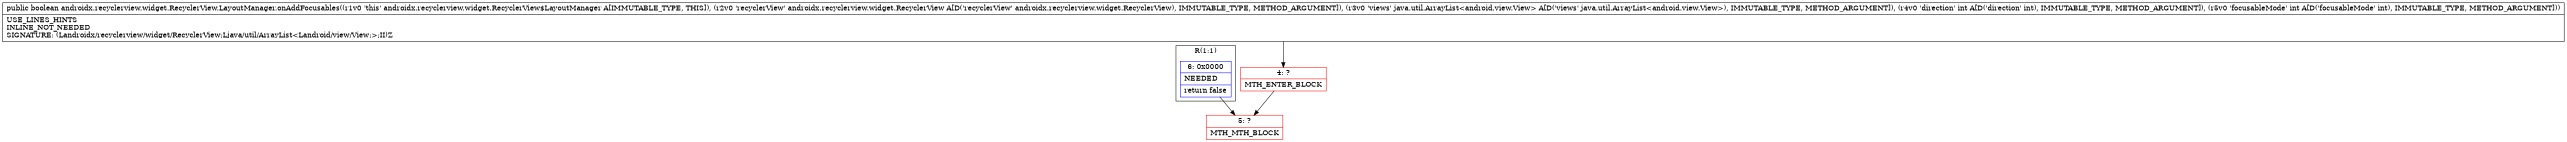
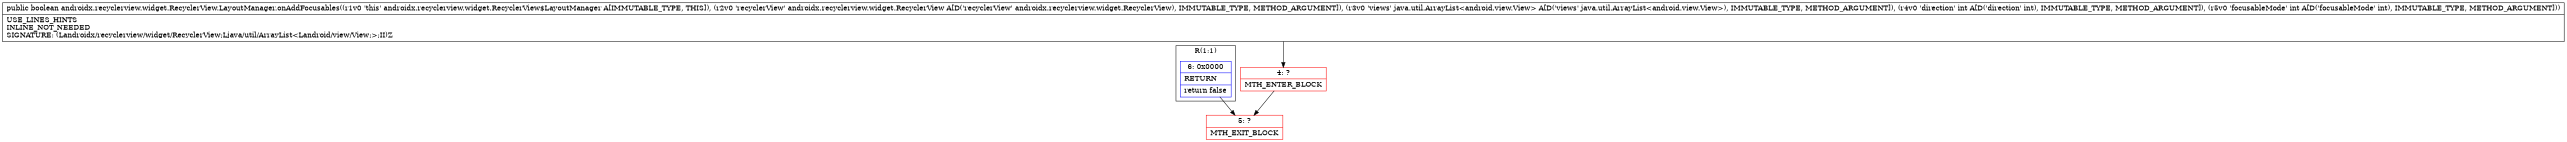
(1201, 79) -> (1201, 79)
(1245, 133) -> (1245, 133)
